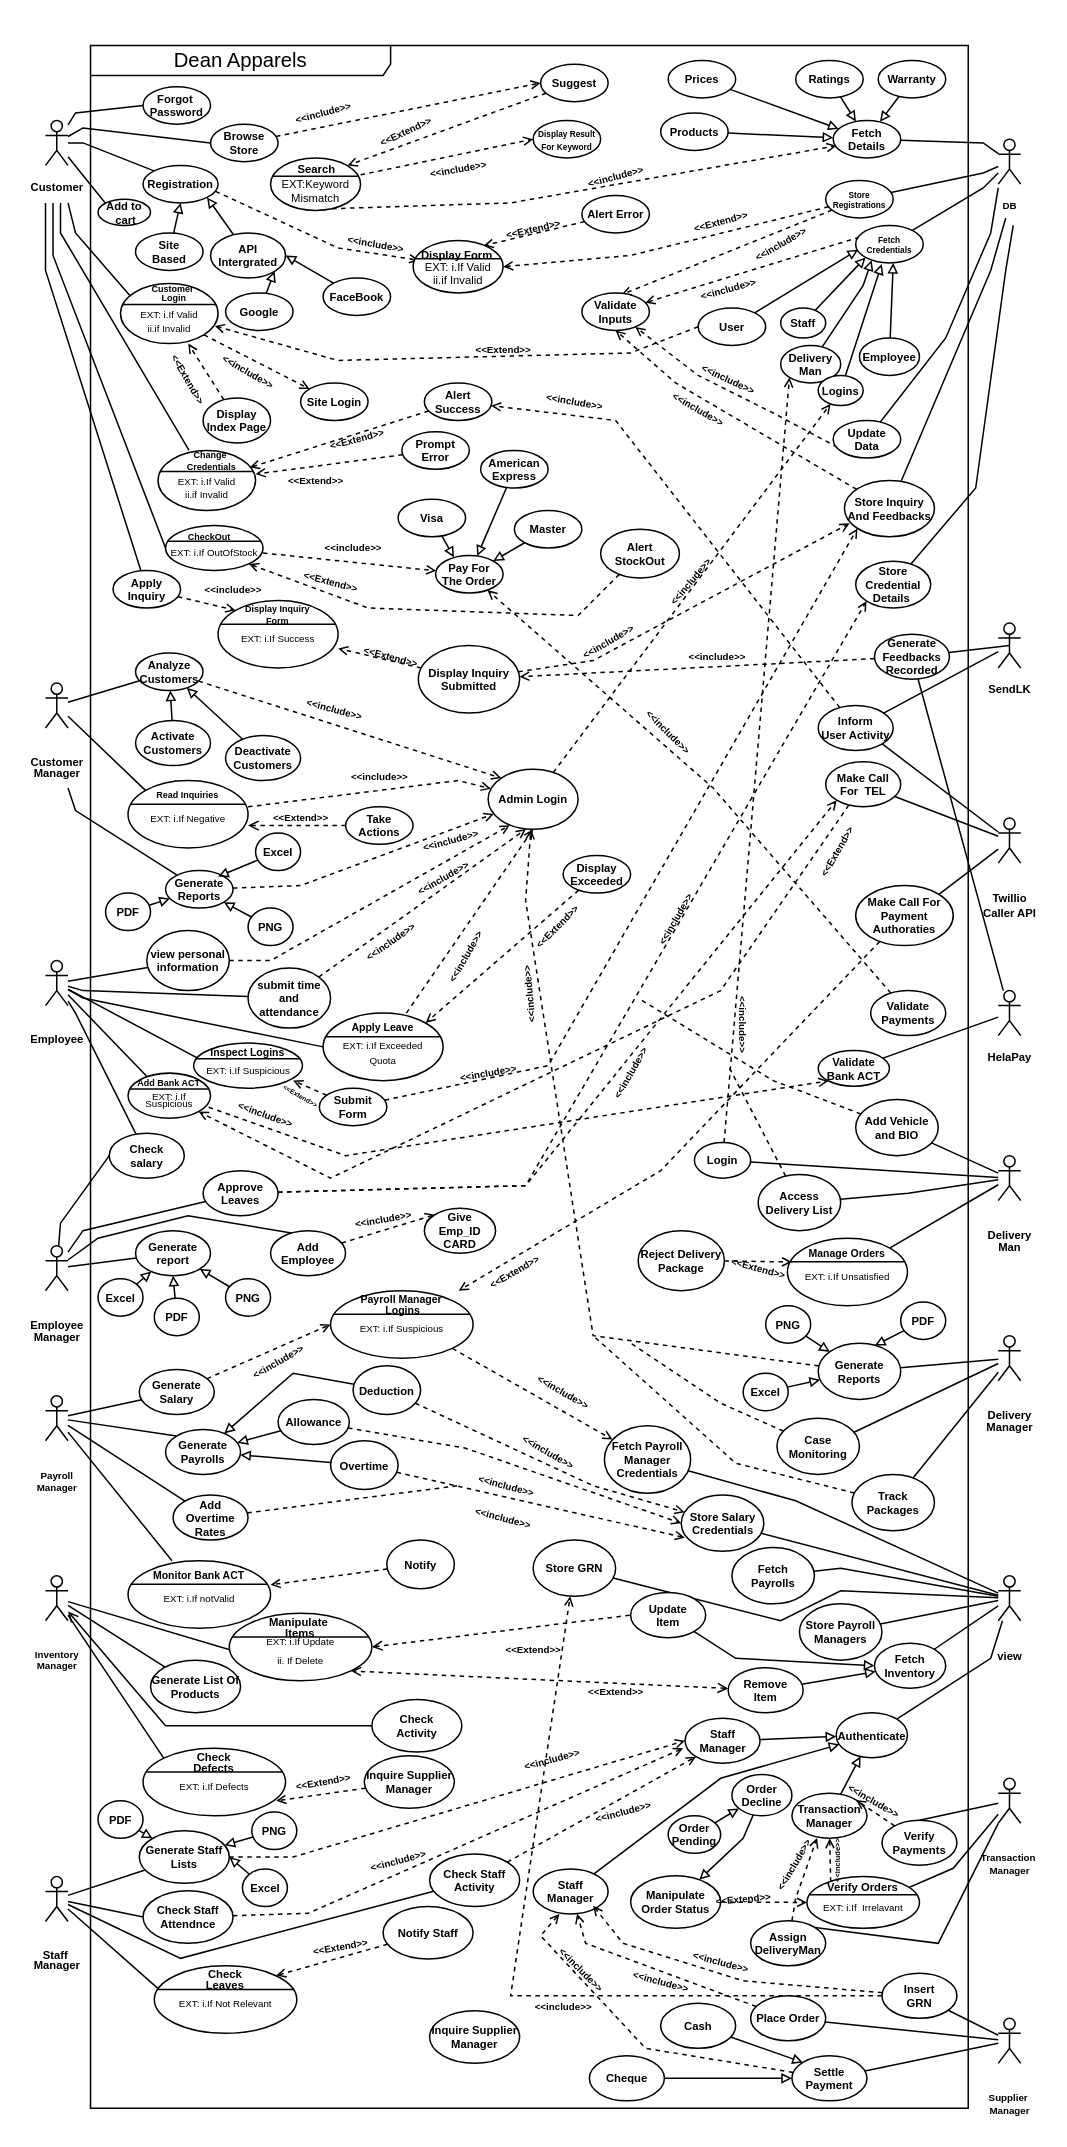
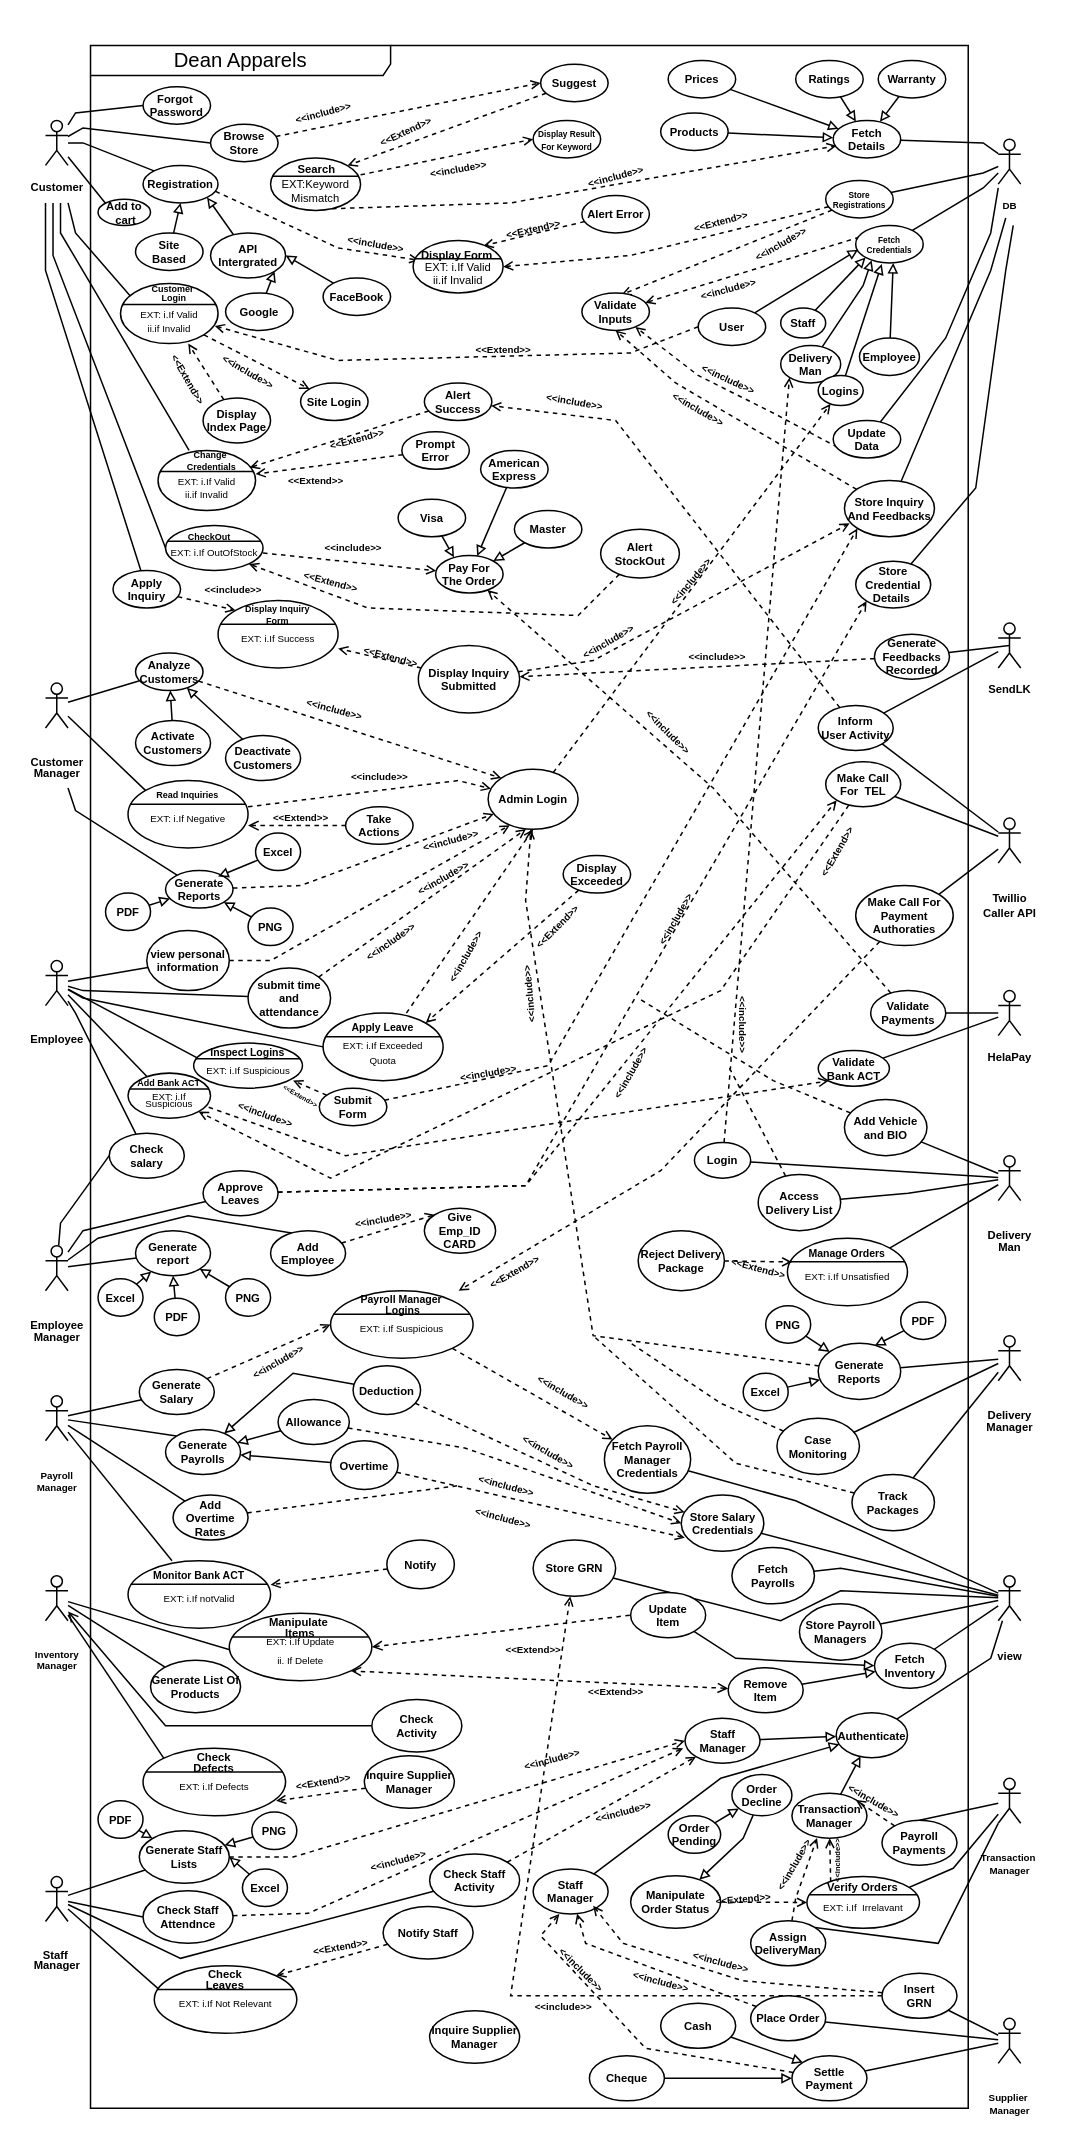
(942, 767) -> (972, 1013)
(897, 1127) -> (885, 1127)
(919, 1842) -> (919, 1842)
